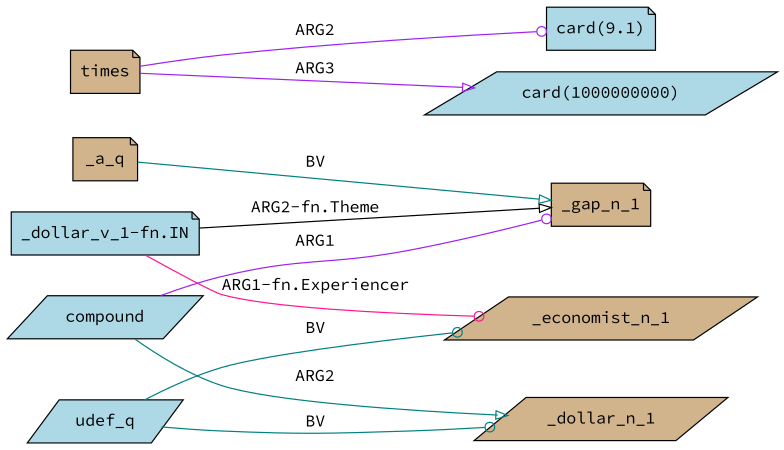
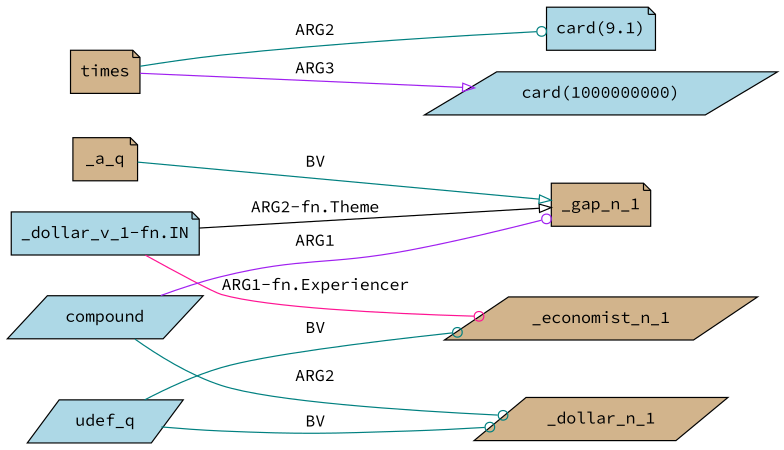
(338, 44) -> (338, 44)
(310, 401) -> (310, 401)
